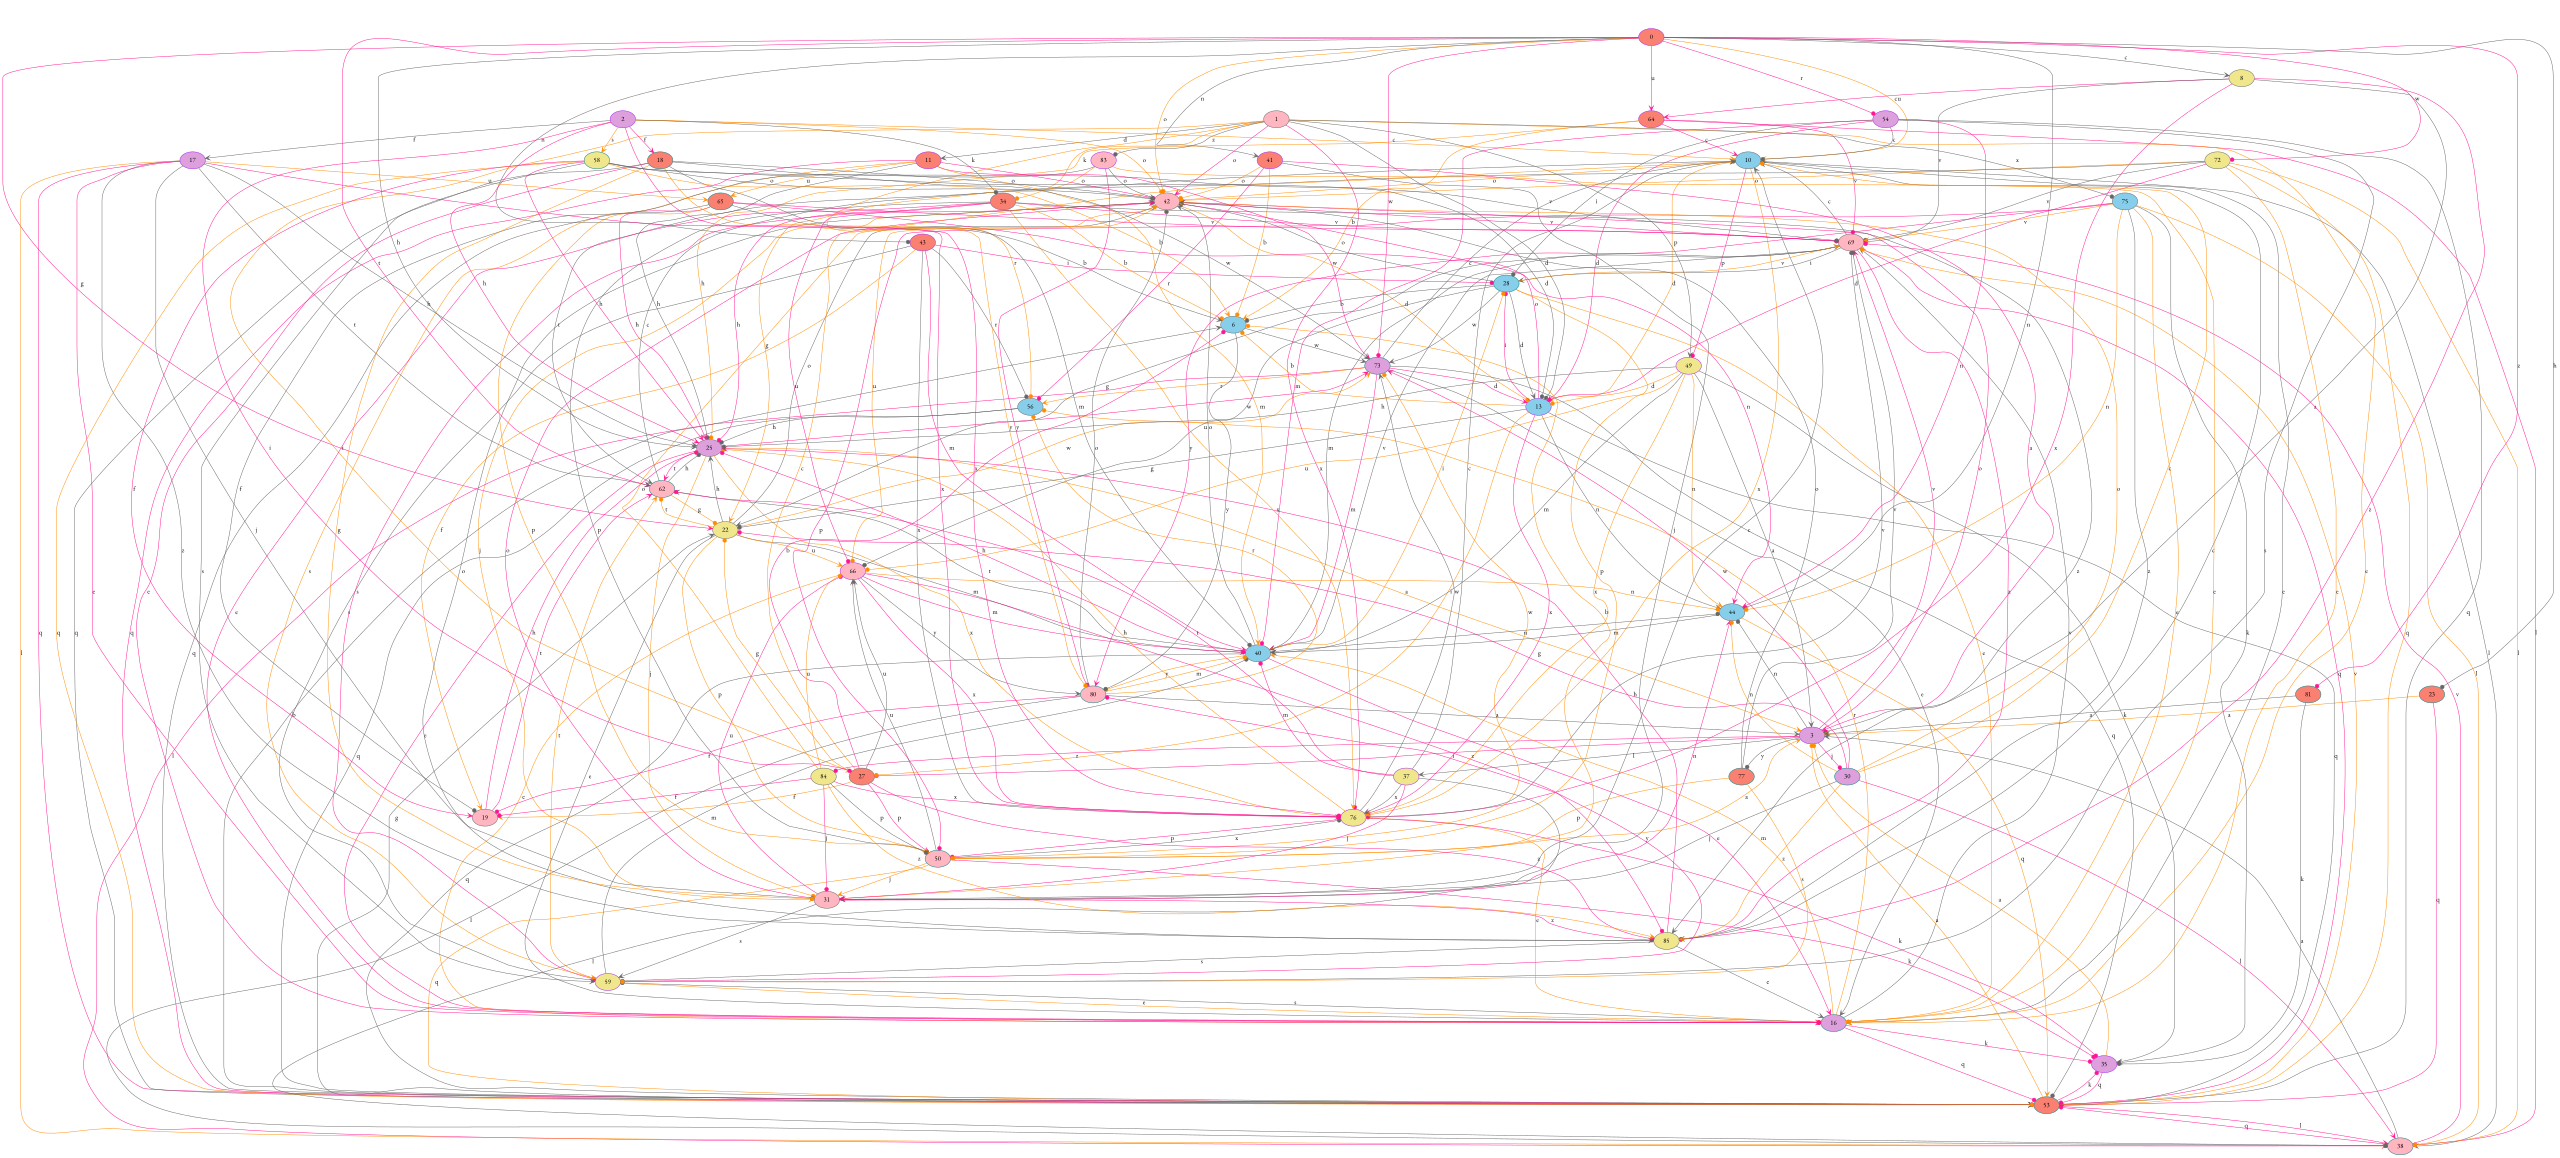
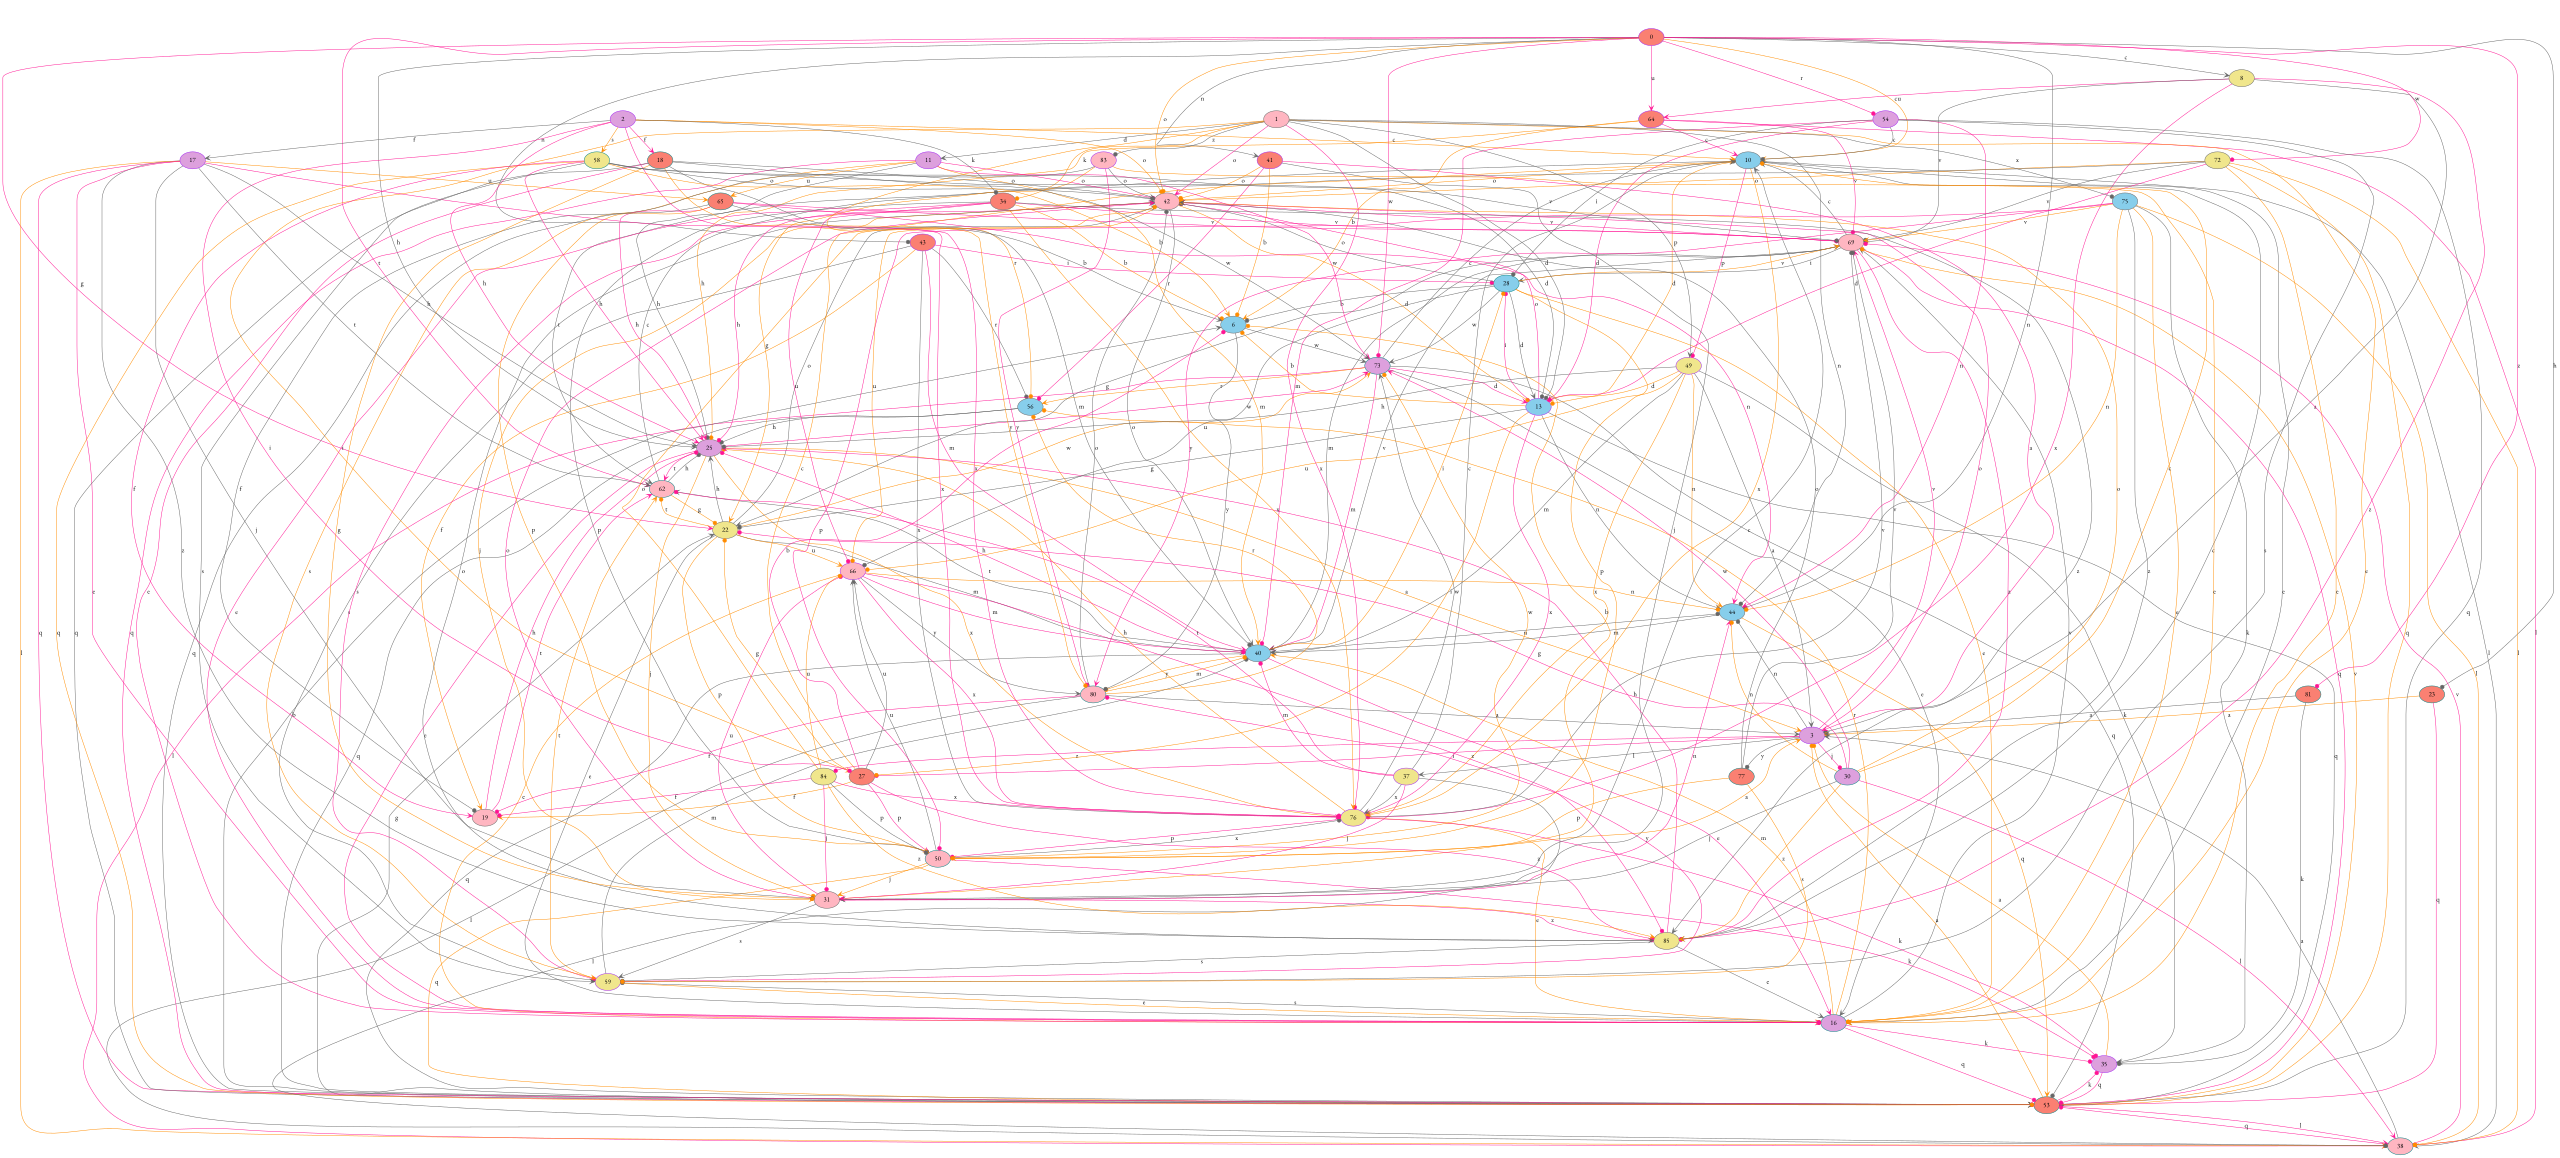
none -> (1785, 154)
(928, 160) -> (928, 160)
(1209, 437) -> (1135, 438)
